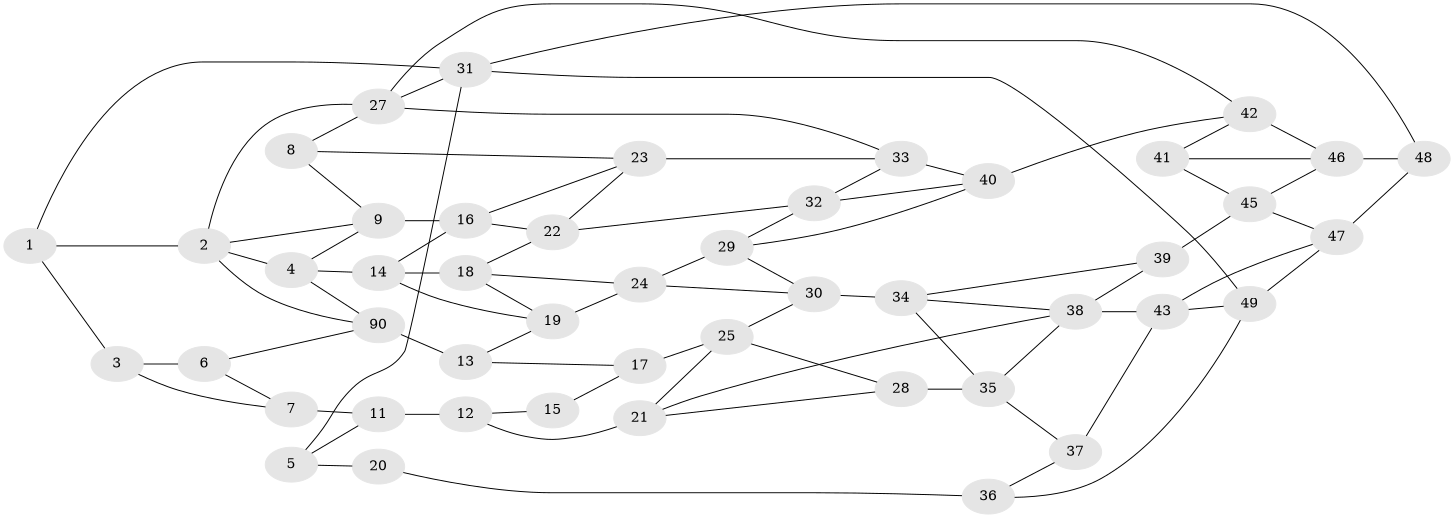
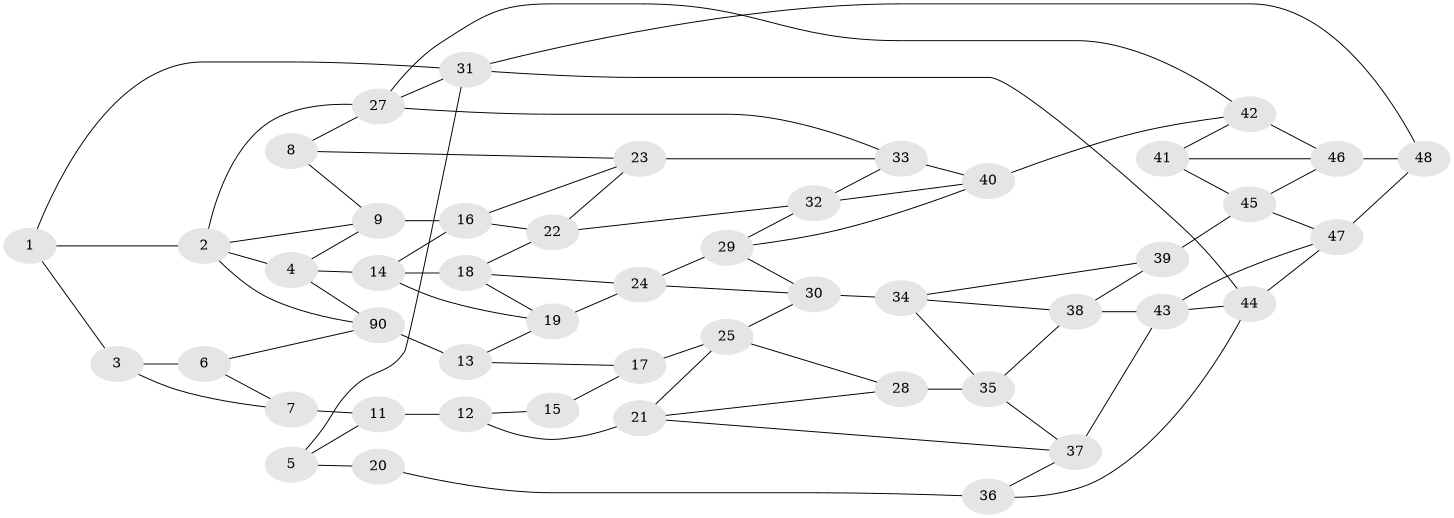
(1250, 304) -> (1250, 304)
(855, 356) -> (858, 435)
